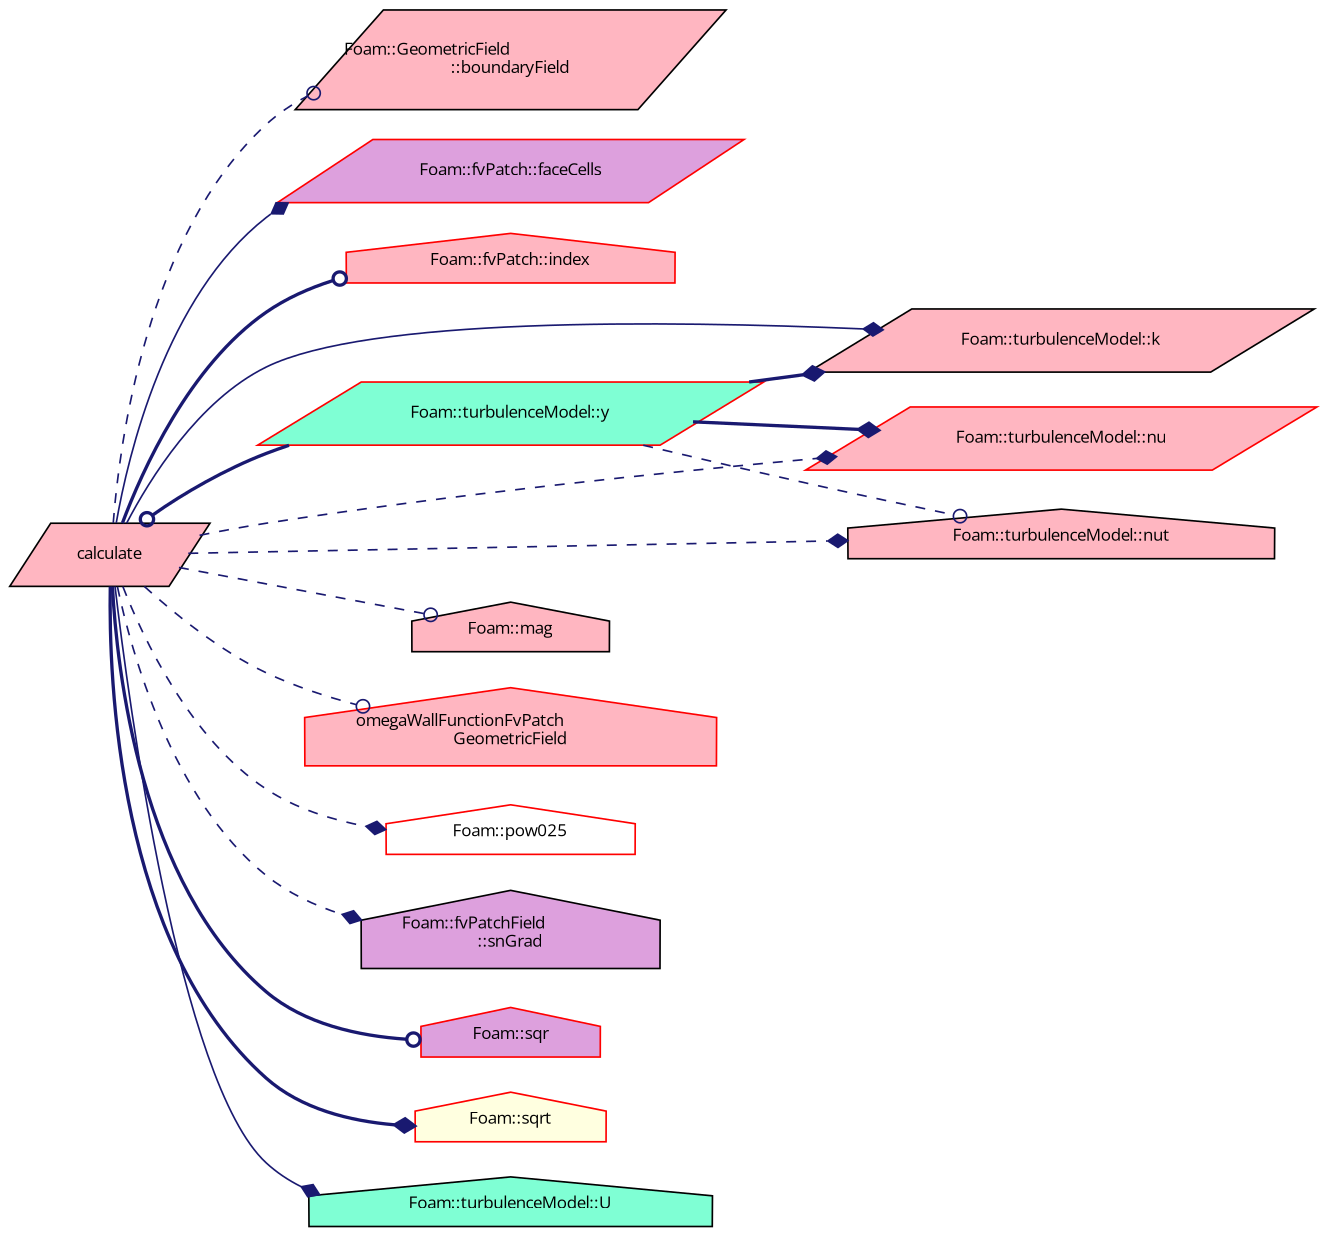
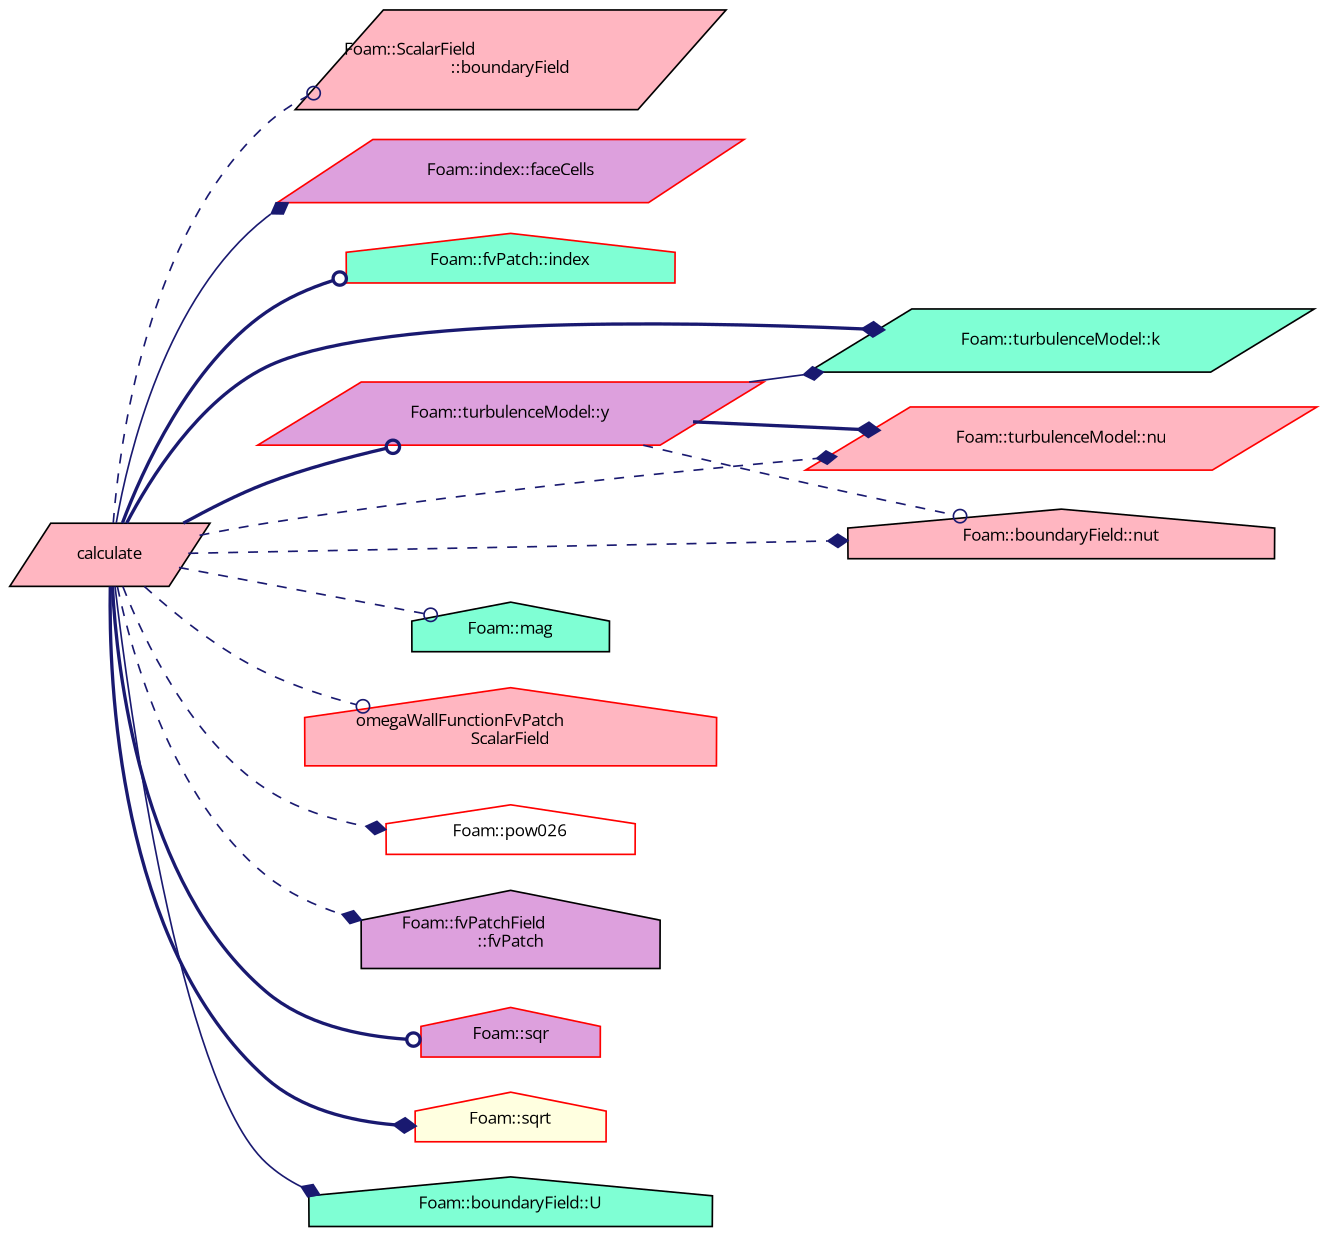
(511, 60) -> (511, 60)
(511, 171) -> (511, 171)
(511, 261) -> (511, 261)
(456, 330) -> (456, 330)
(1061, 341) -> (1061, 341)
(776, 378) -> (776, 378)
(511, 414) -> (511, 414)
(218, 475) -> (282, 478)
(1061, 537) -> (1061, 537)
(511, 630) -> (511, 630)
(511, 731) -> (511, 731)
(511, 832) -> (511, 832)
(511, 934) -> (511, 934)
(511, 1204) -> (511, 1204)
